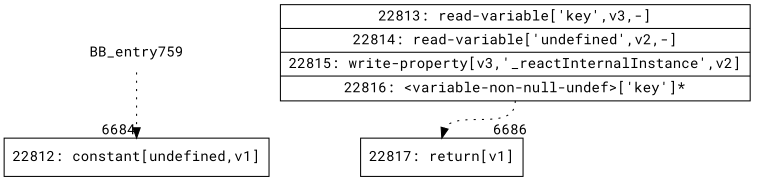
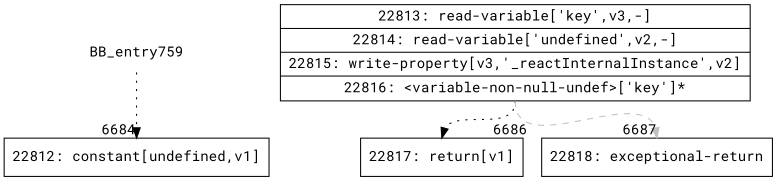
none -> (657, 157)
